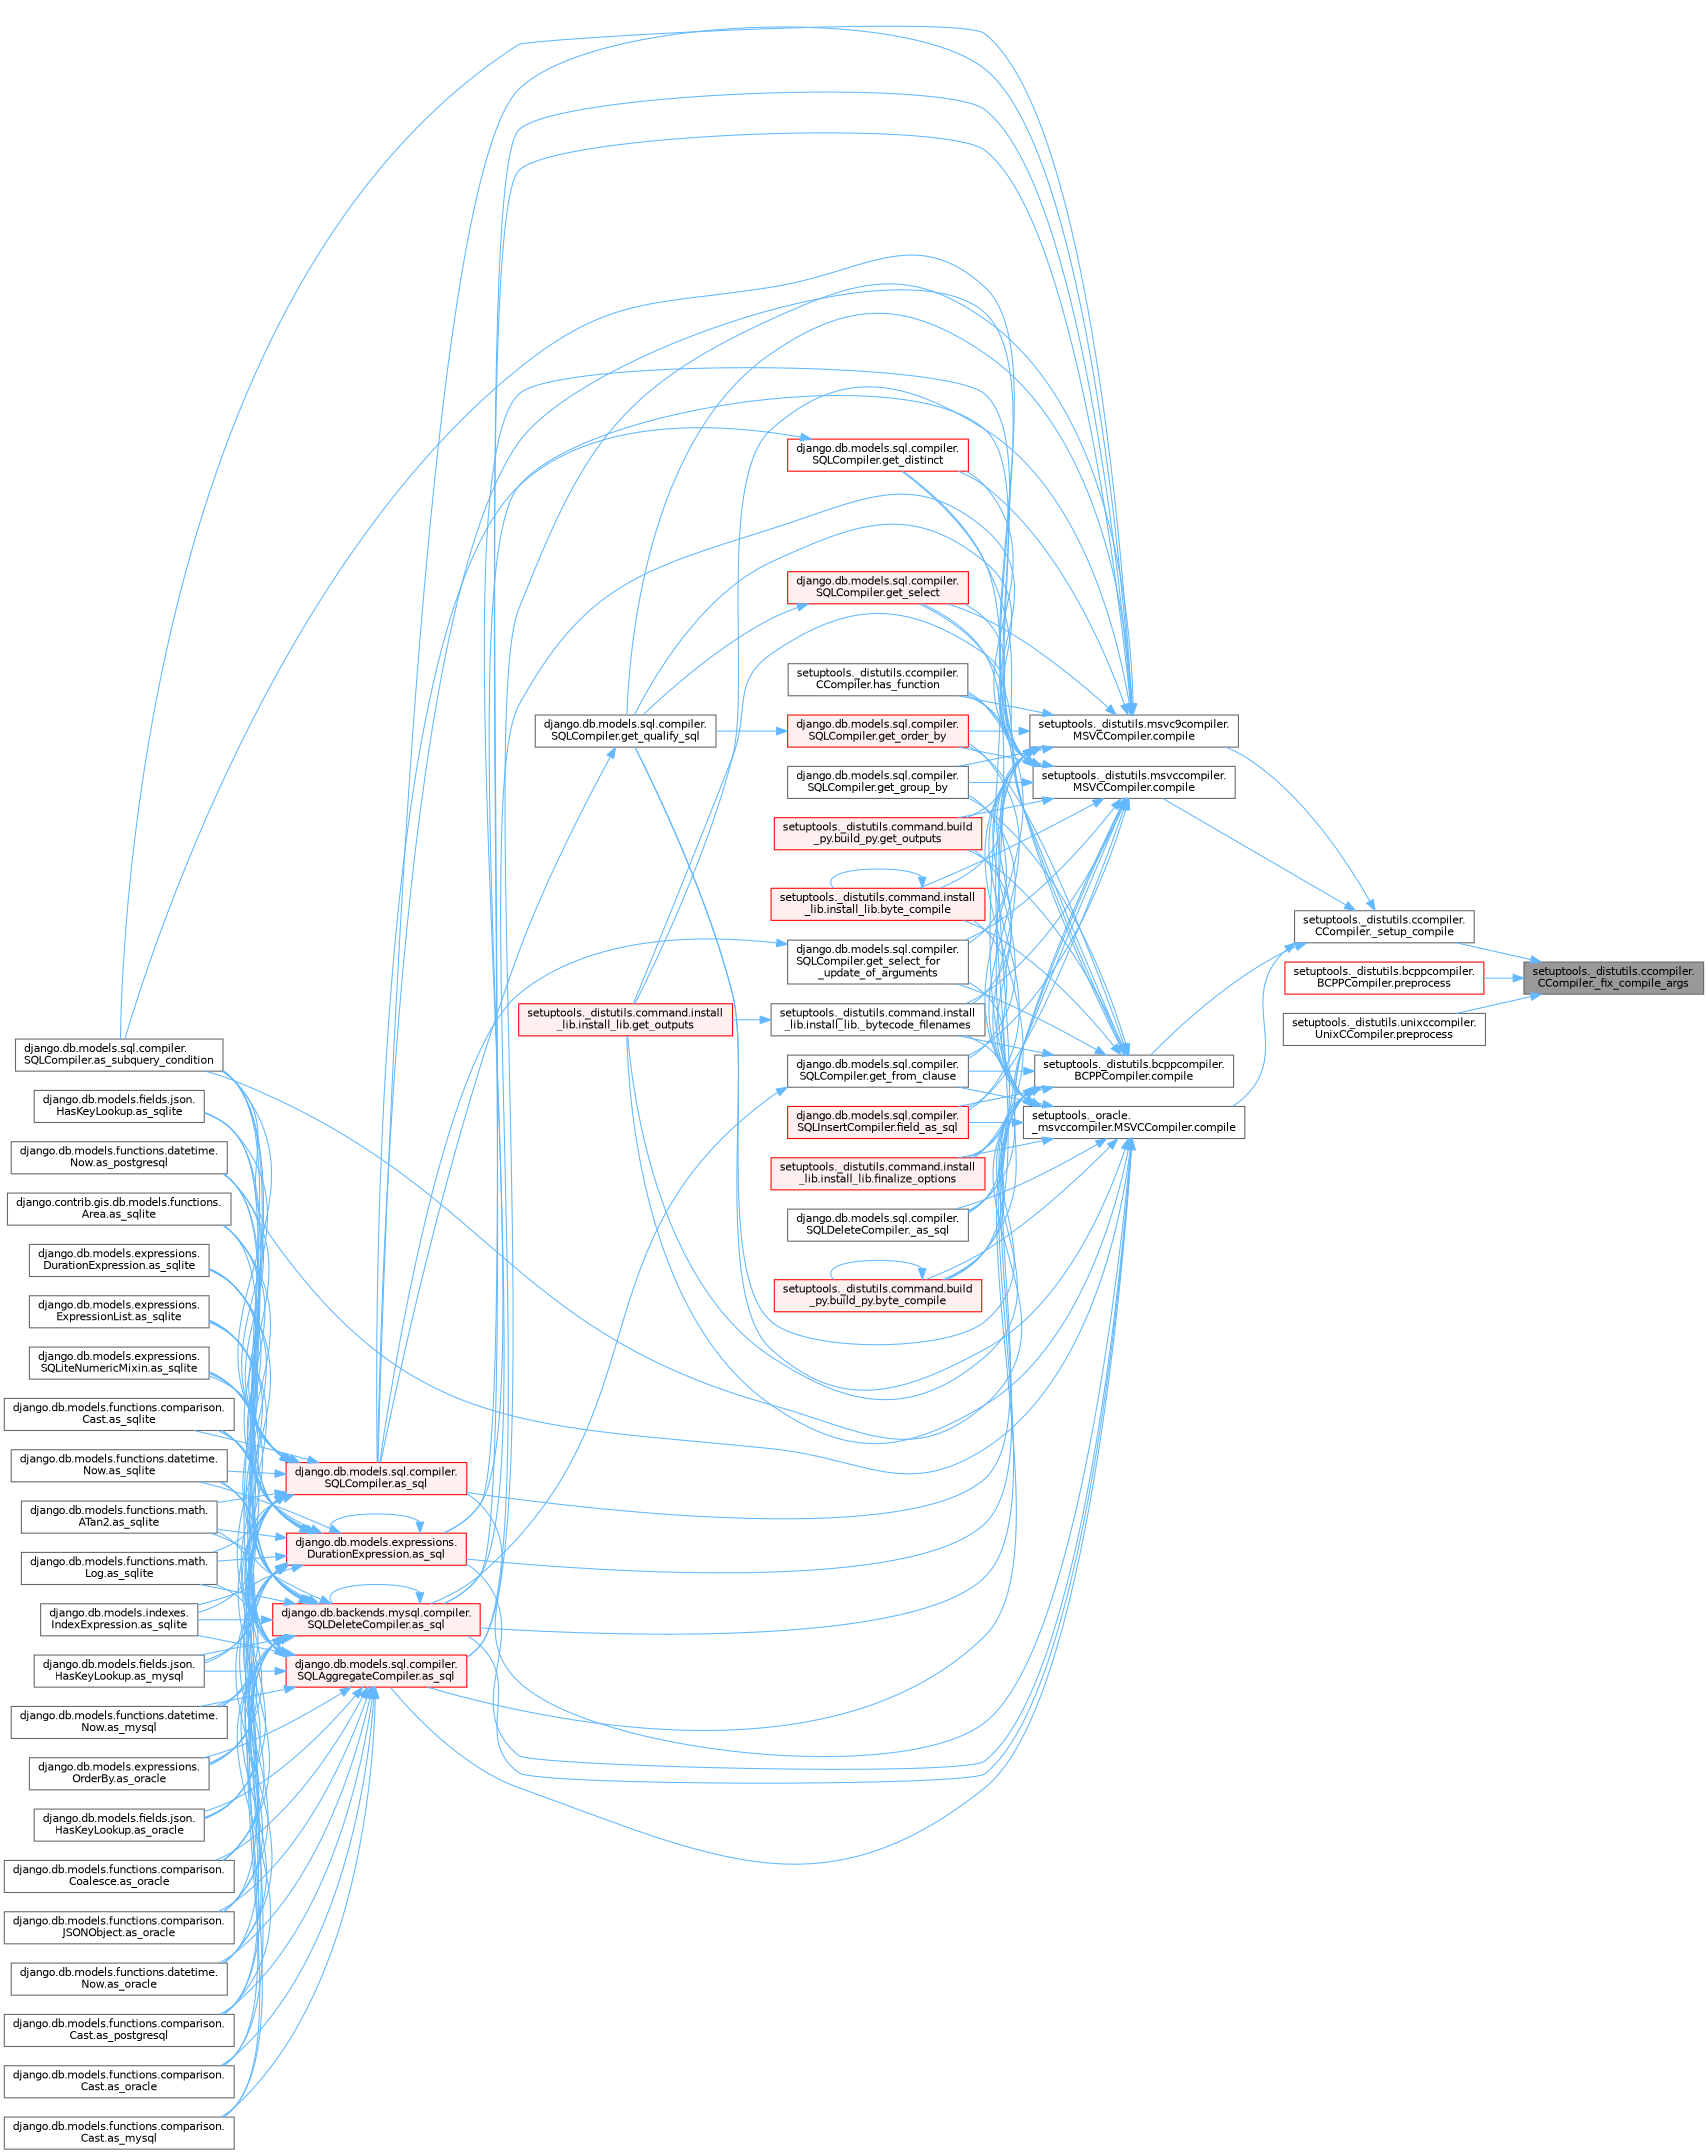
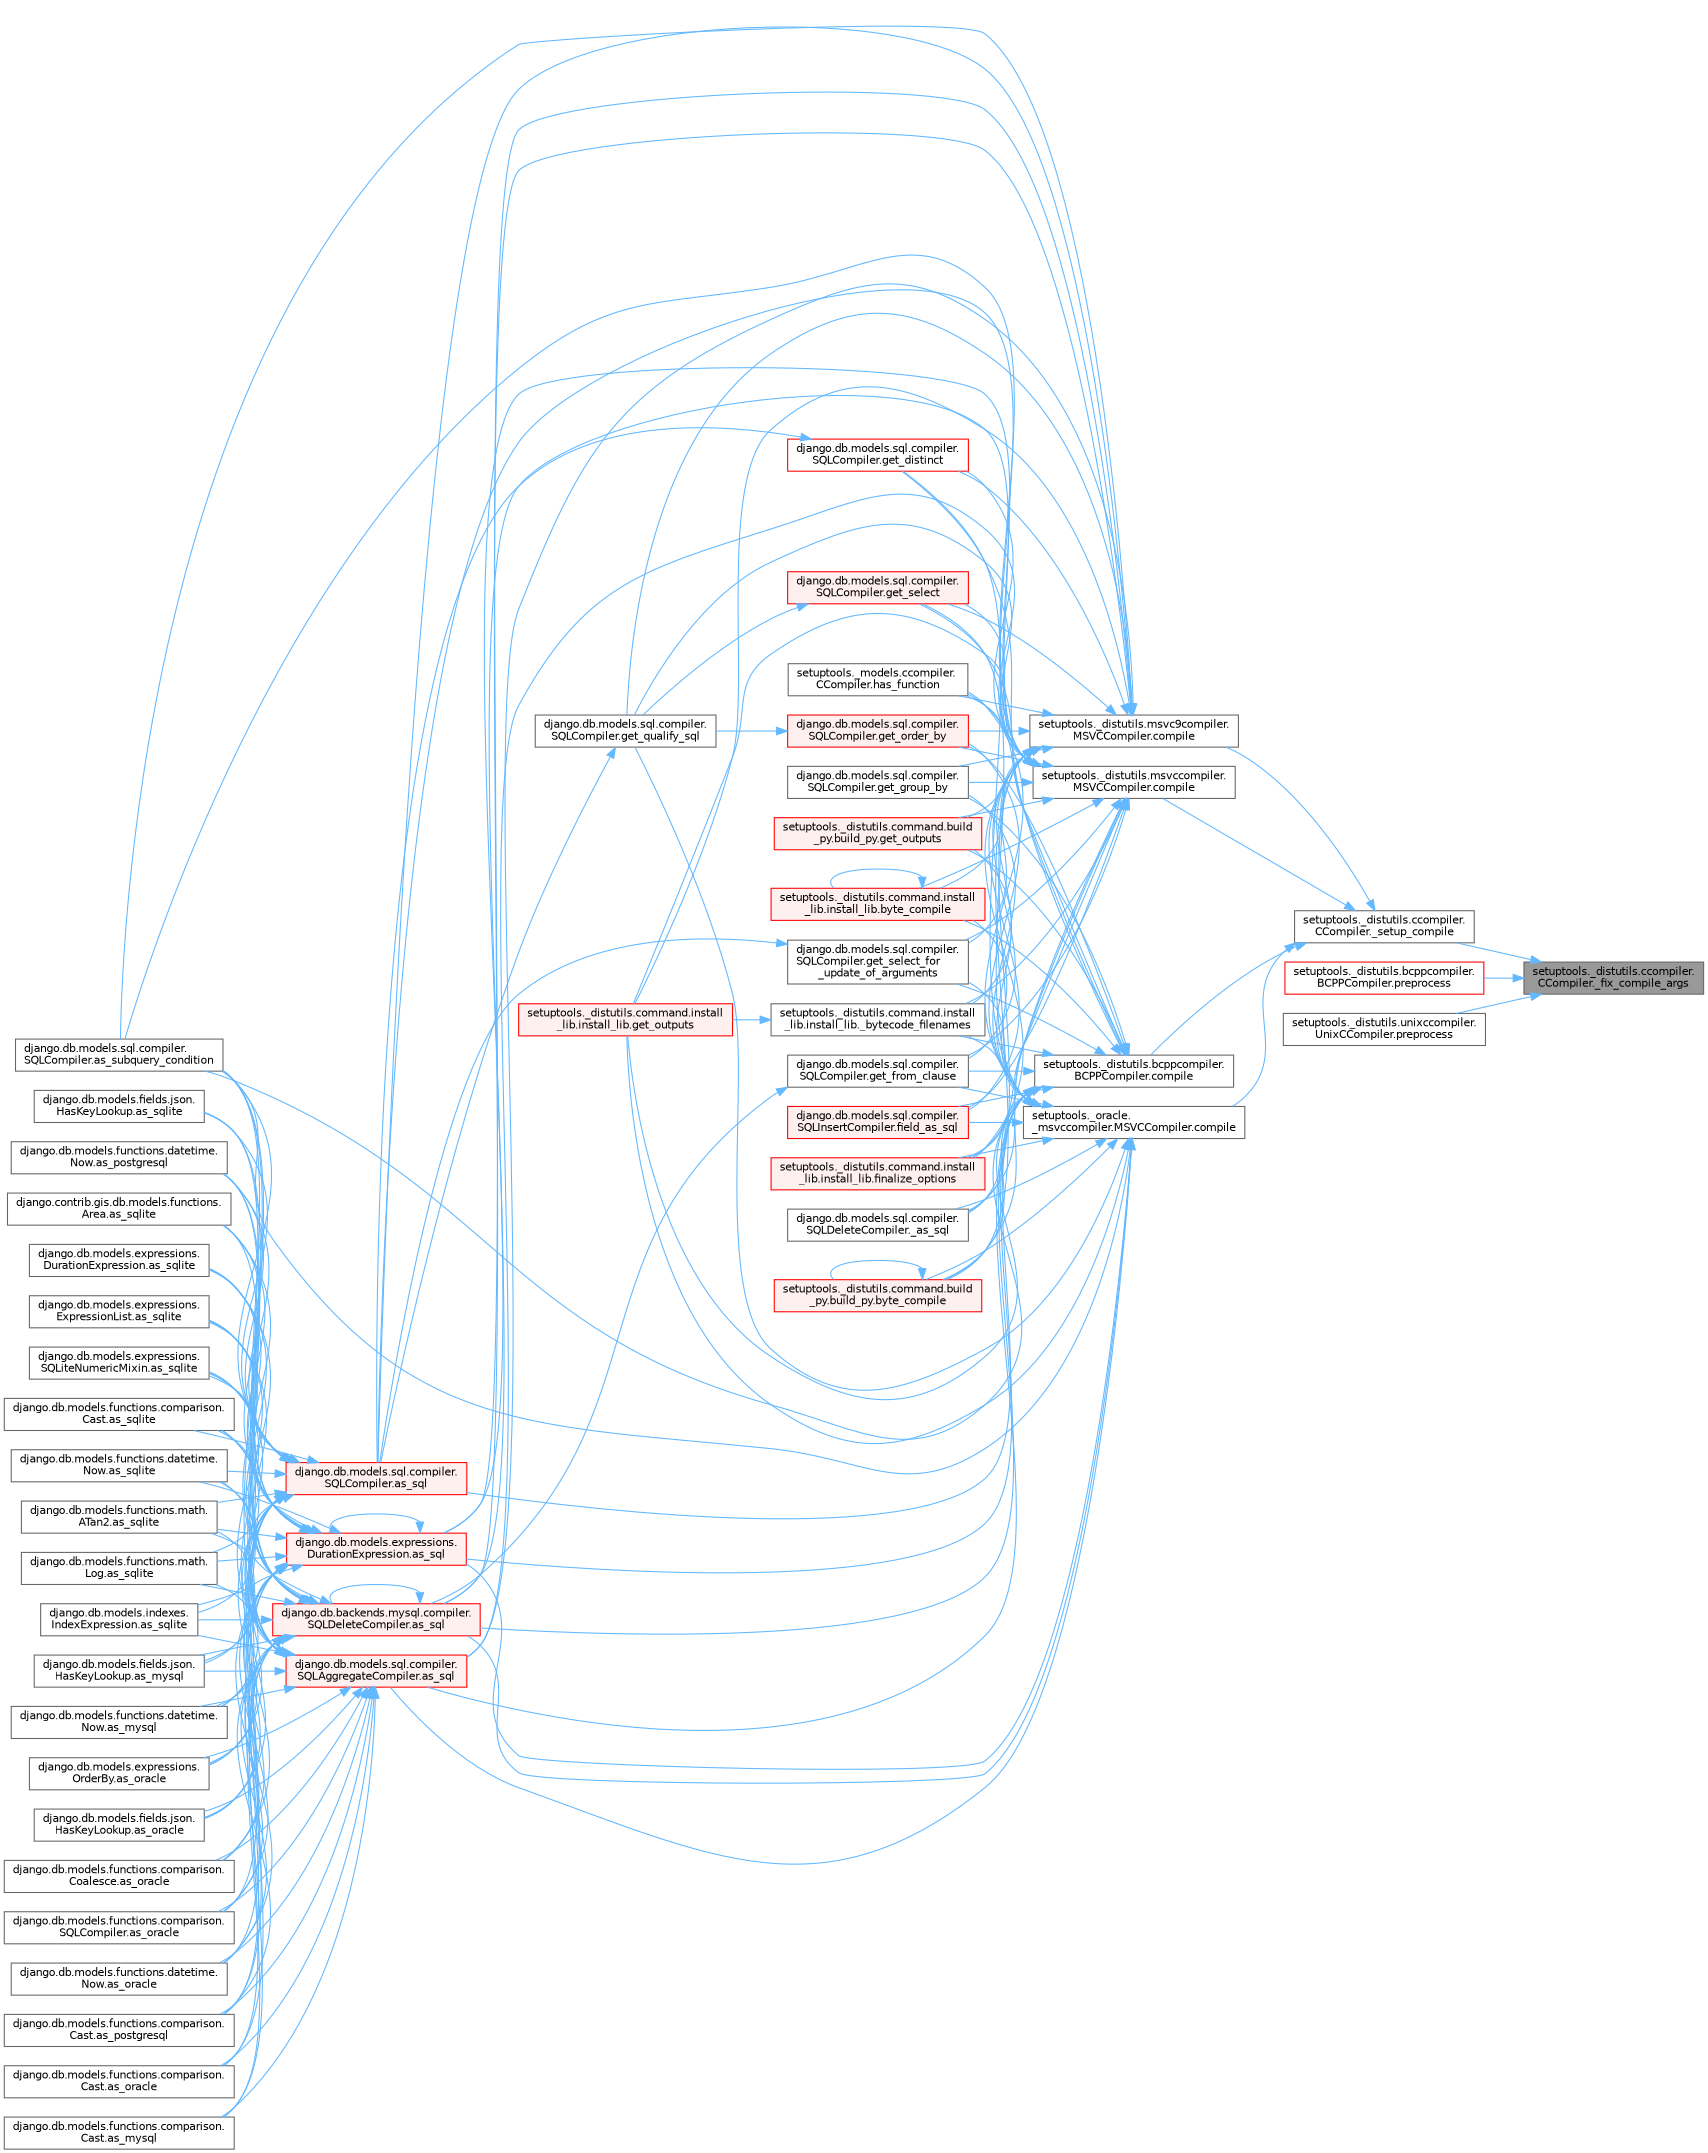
(878, 680) -> (878, 680)
(752, 1286) -> none
(943, 1742) -> none
(119, 1928) -> (119, 1928)
